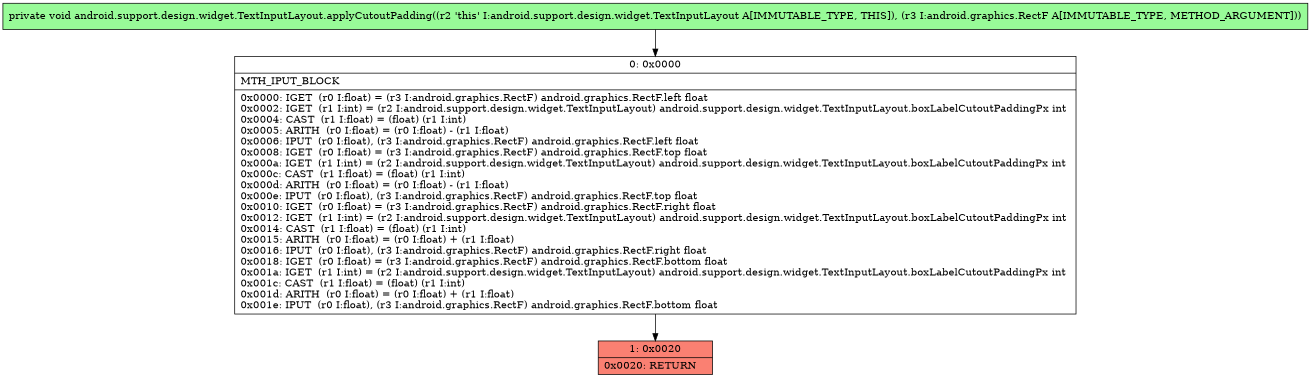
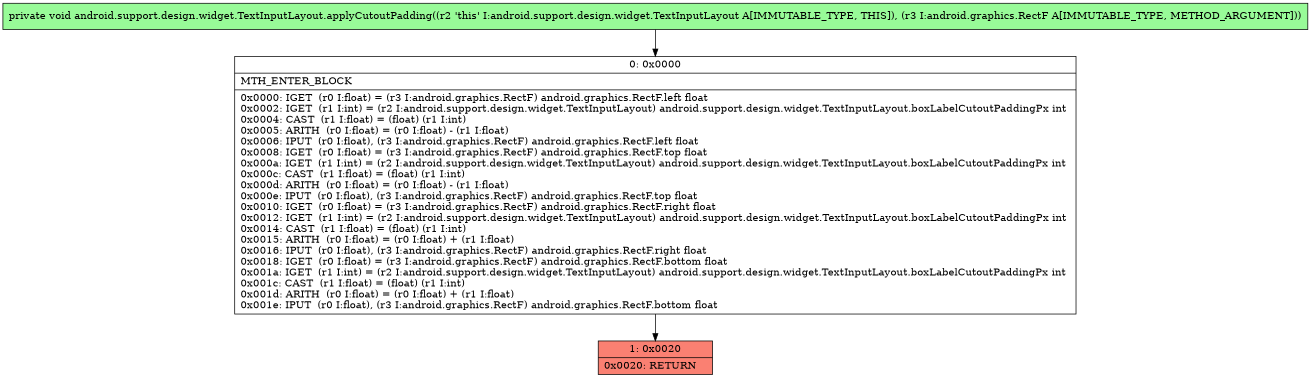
(290, 81) -> (297, 81)
